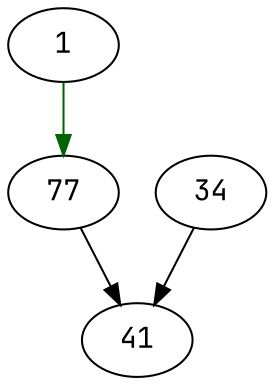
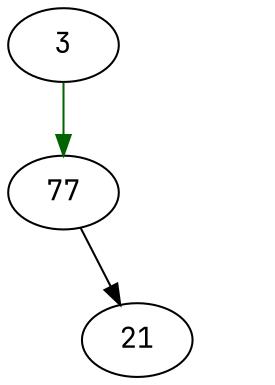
(64, 45) -> (64, 45)
(211, 193) -> none
(137, 340) -> (137, 340)
